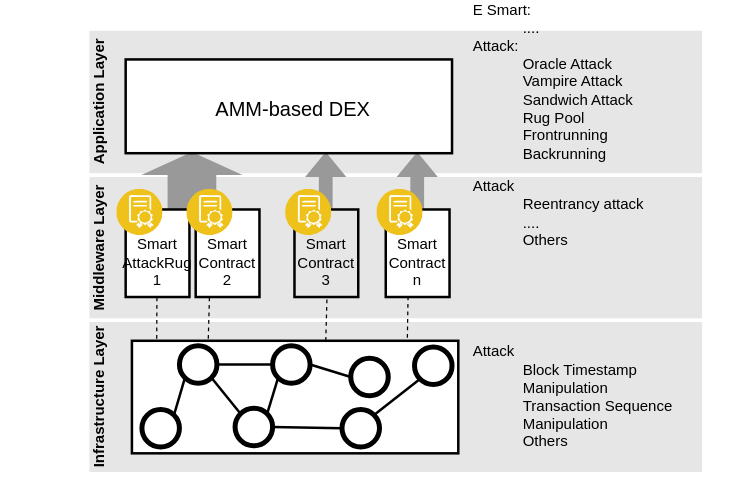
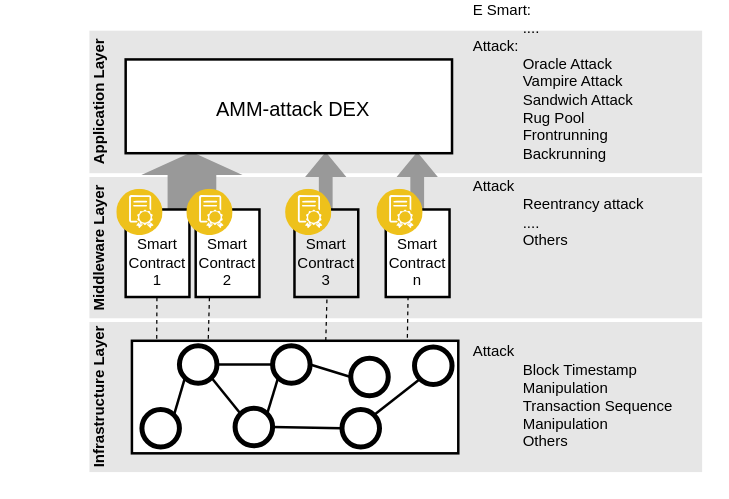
(293, 109) -> (293, 109)
(158, 253) -> (158, 253)
